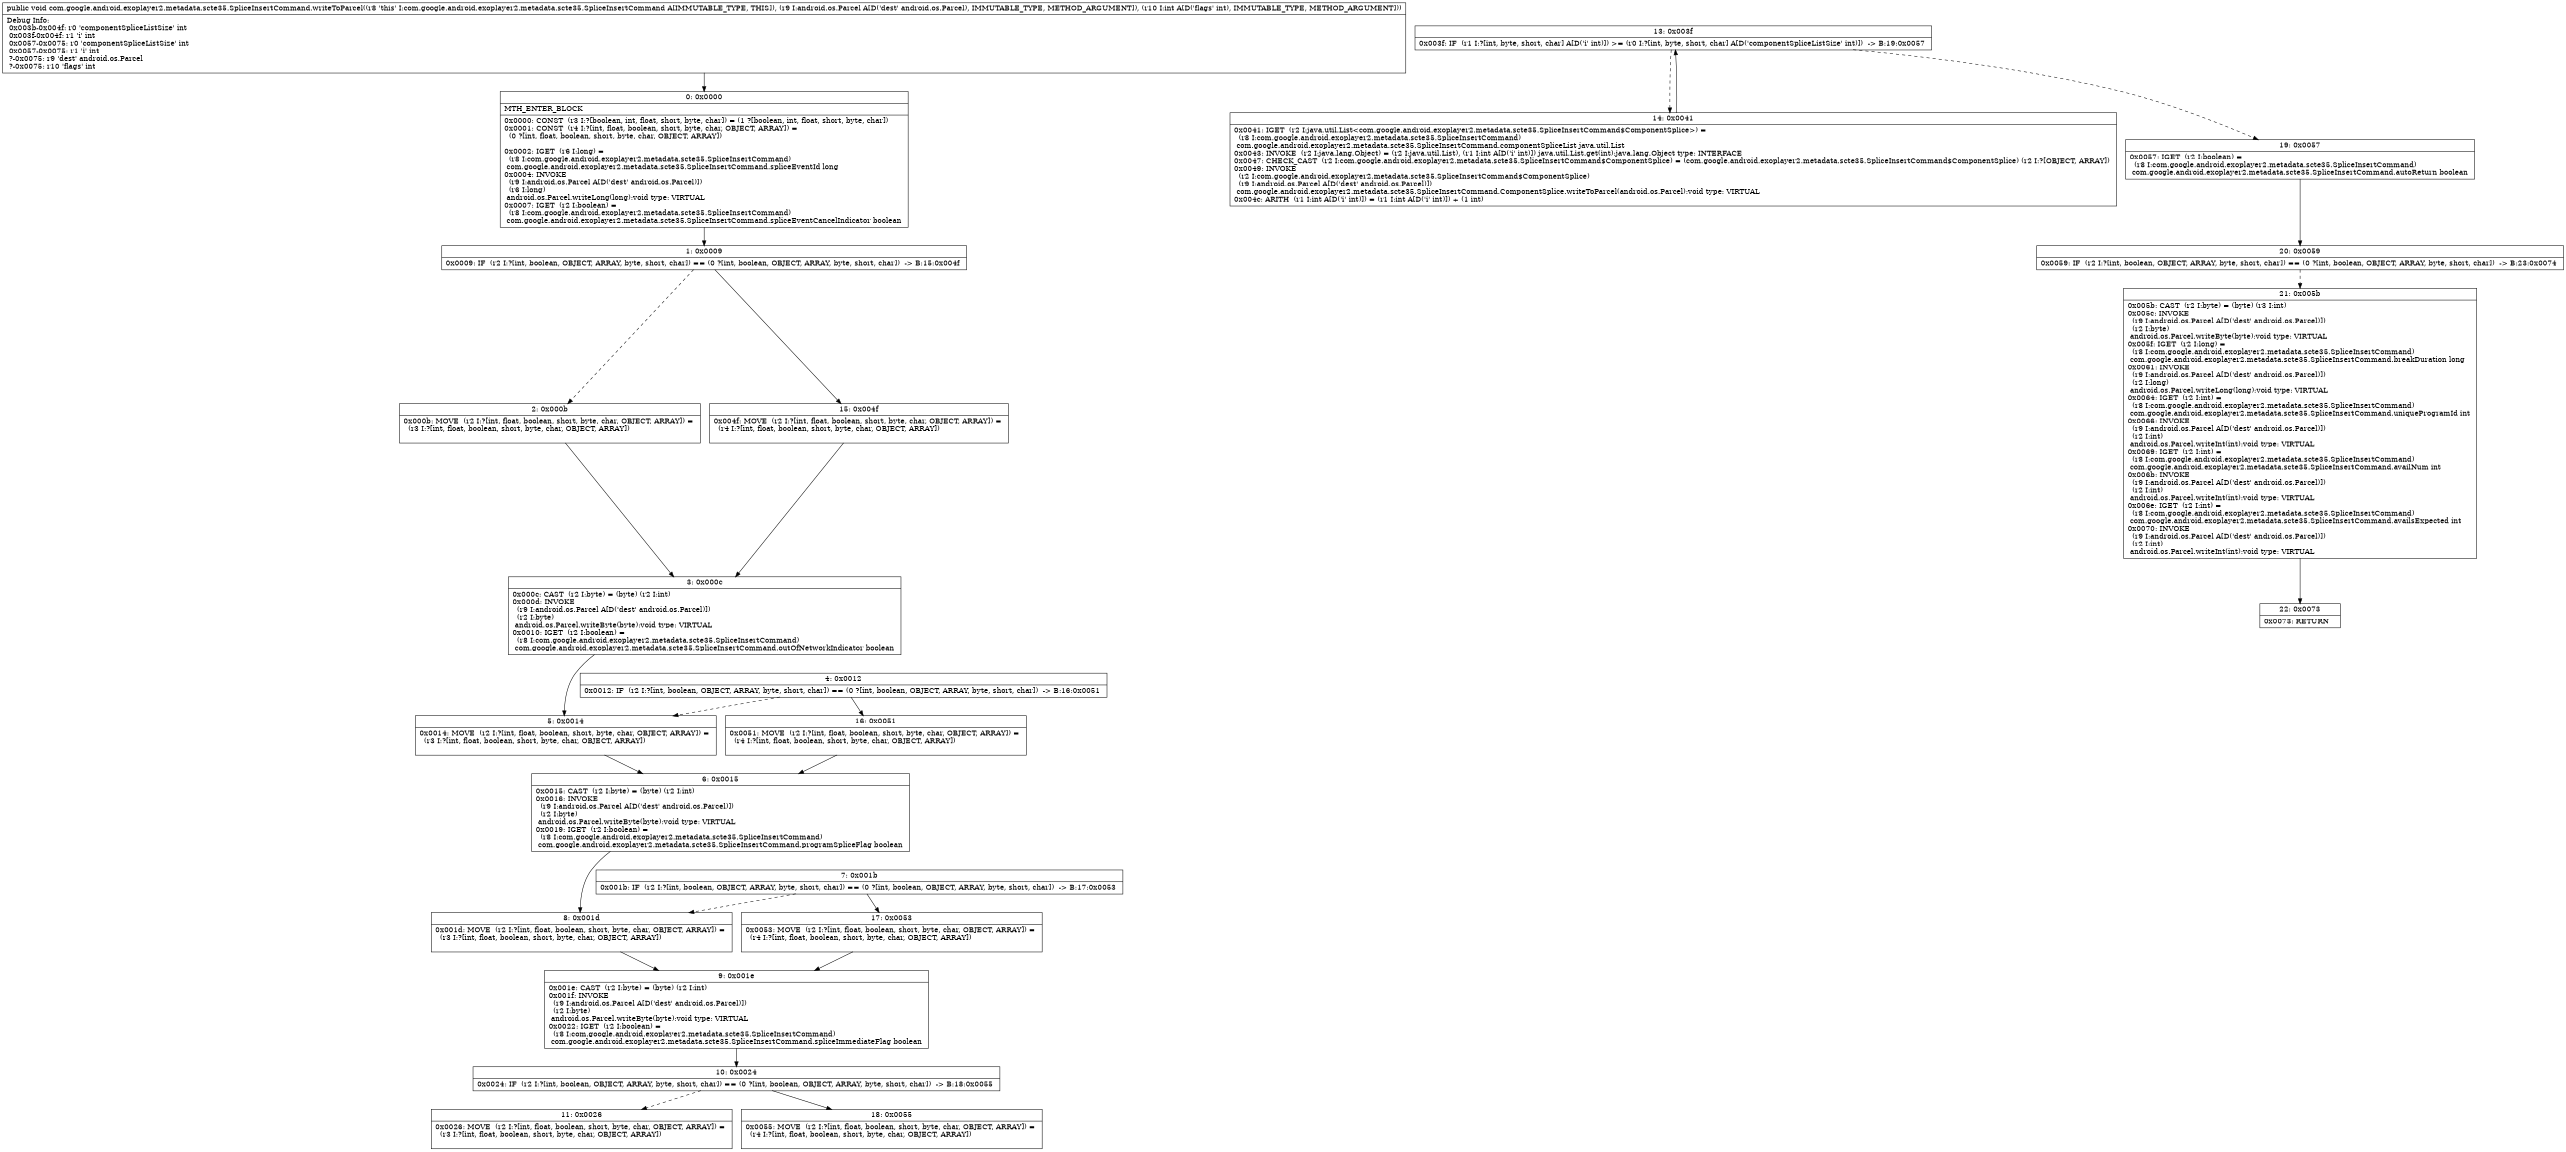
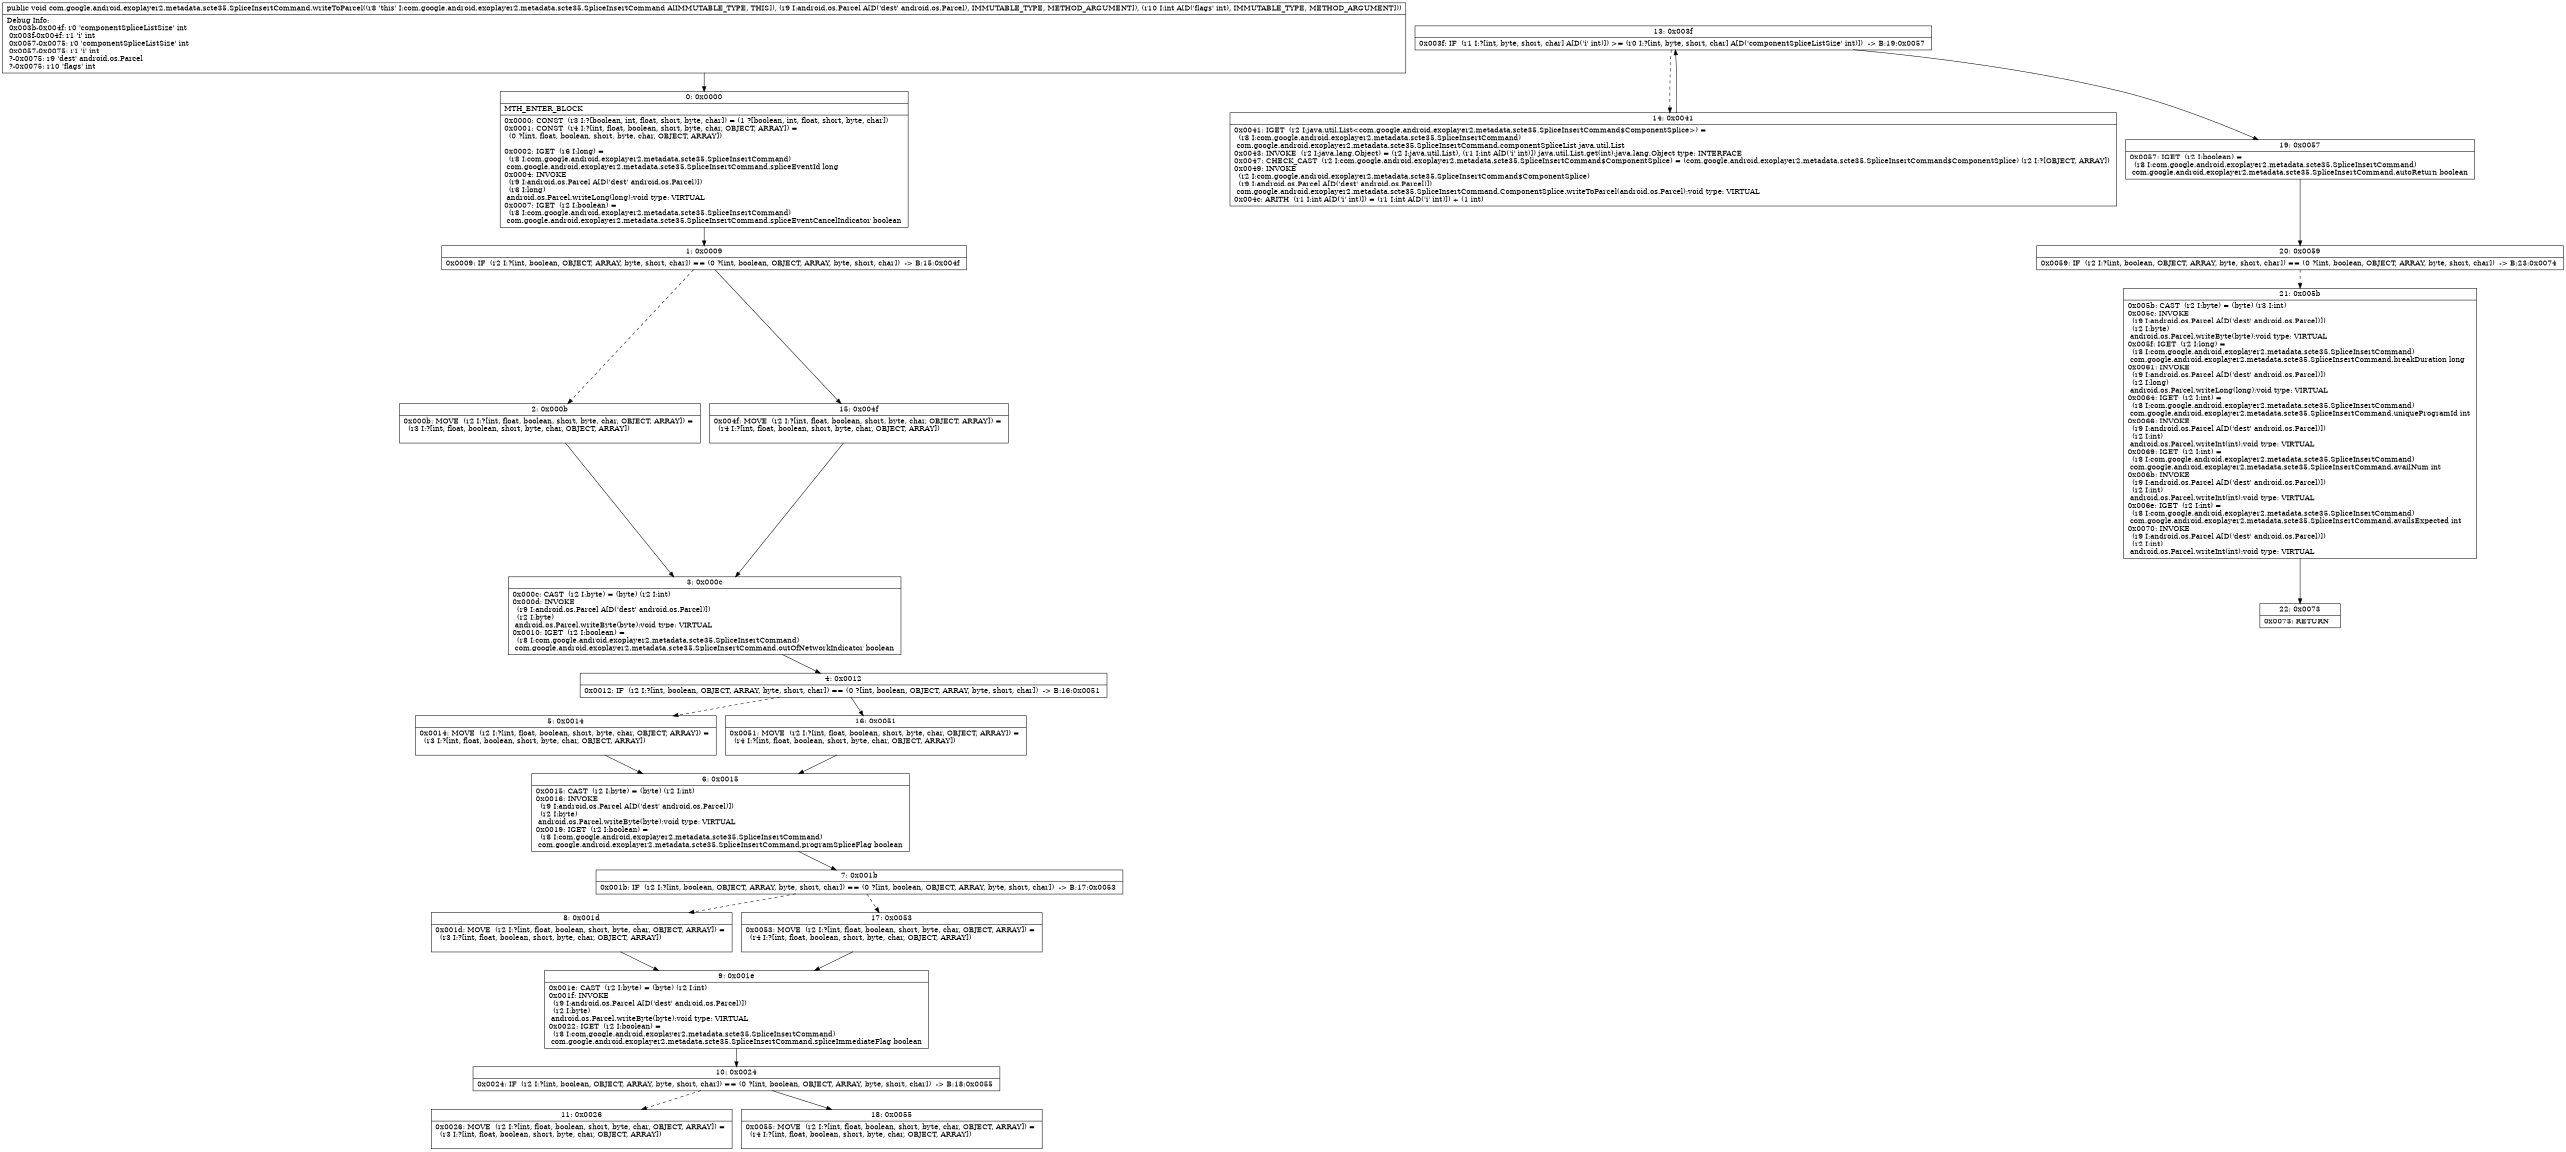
(2057, 78) -> (2057, 78)
(572, 679) -> (799, 663)
(588, 876) -> (815, 860)
(872, 901) -> (872, 901)
